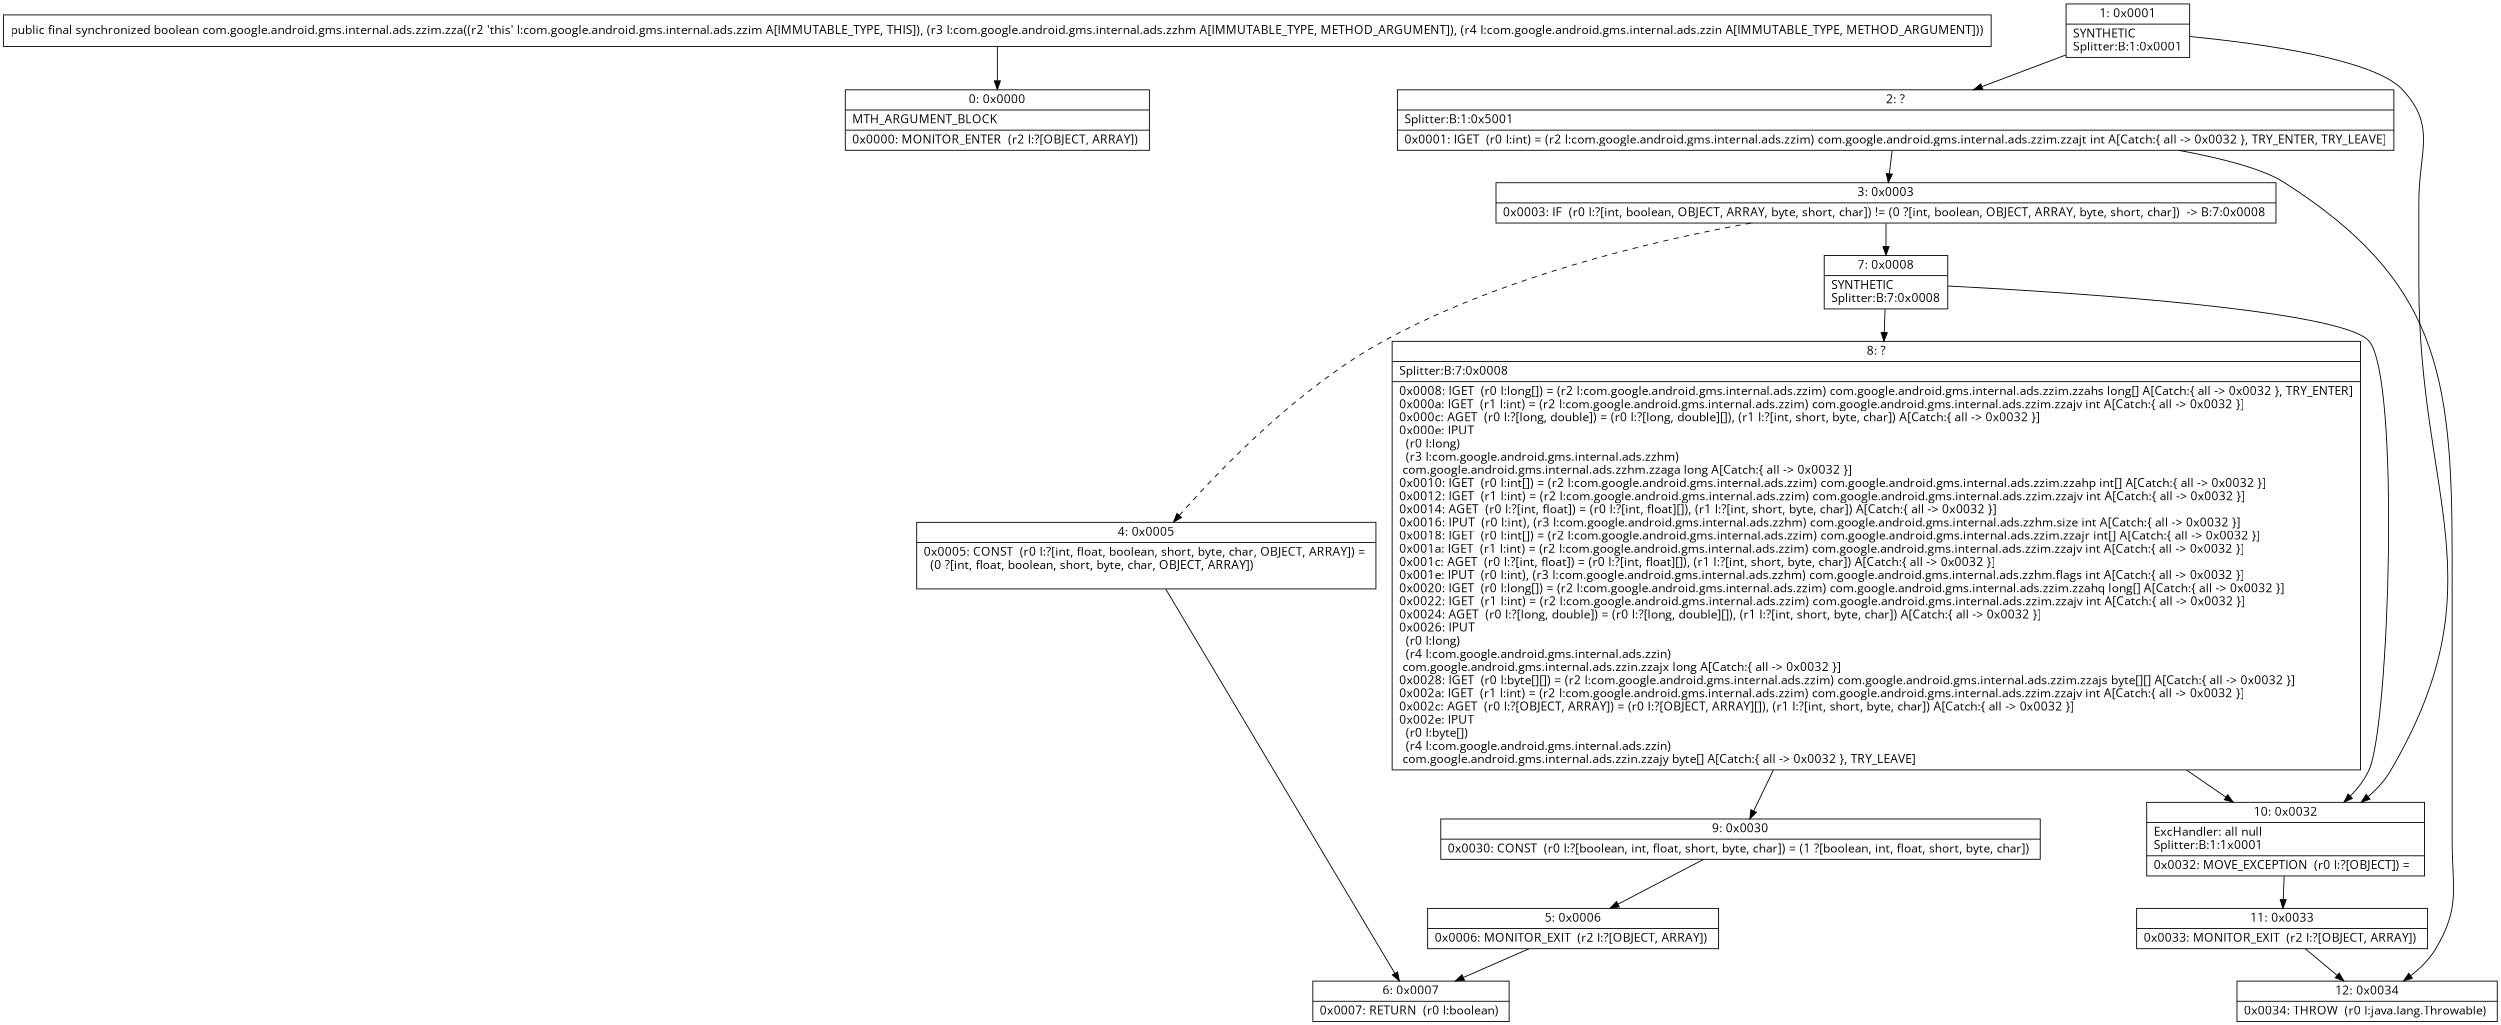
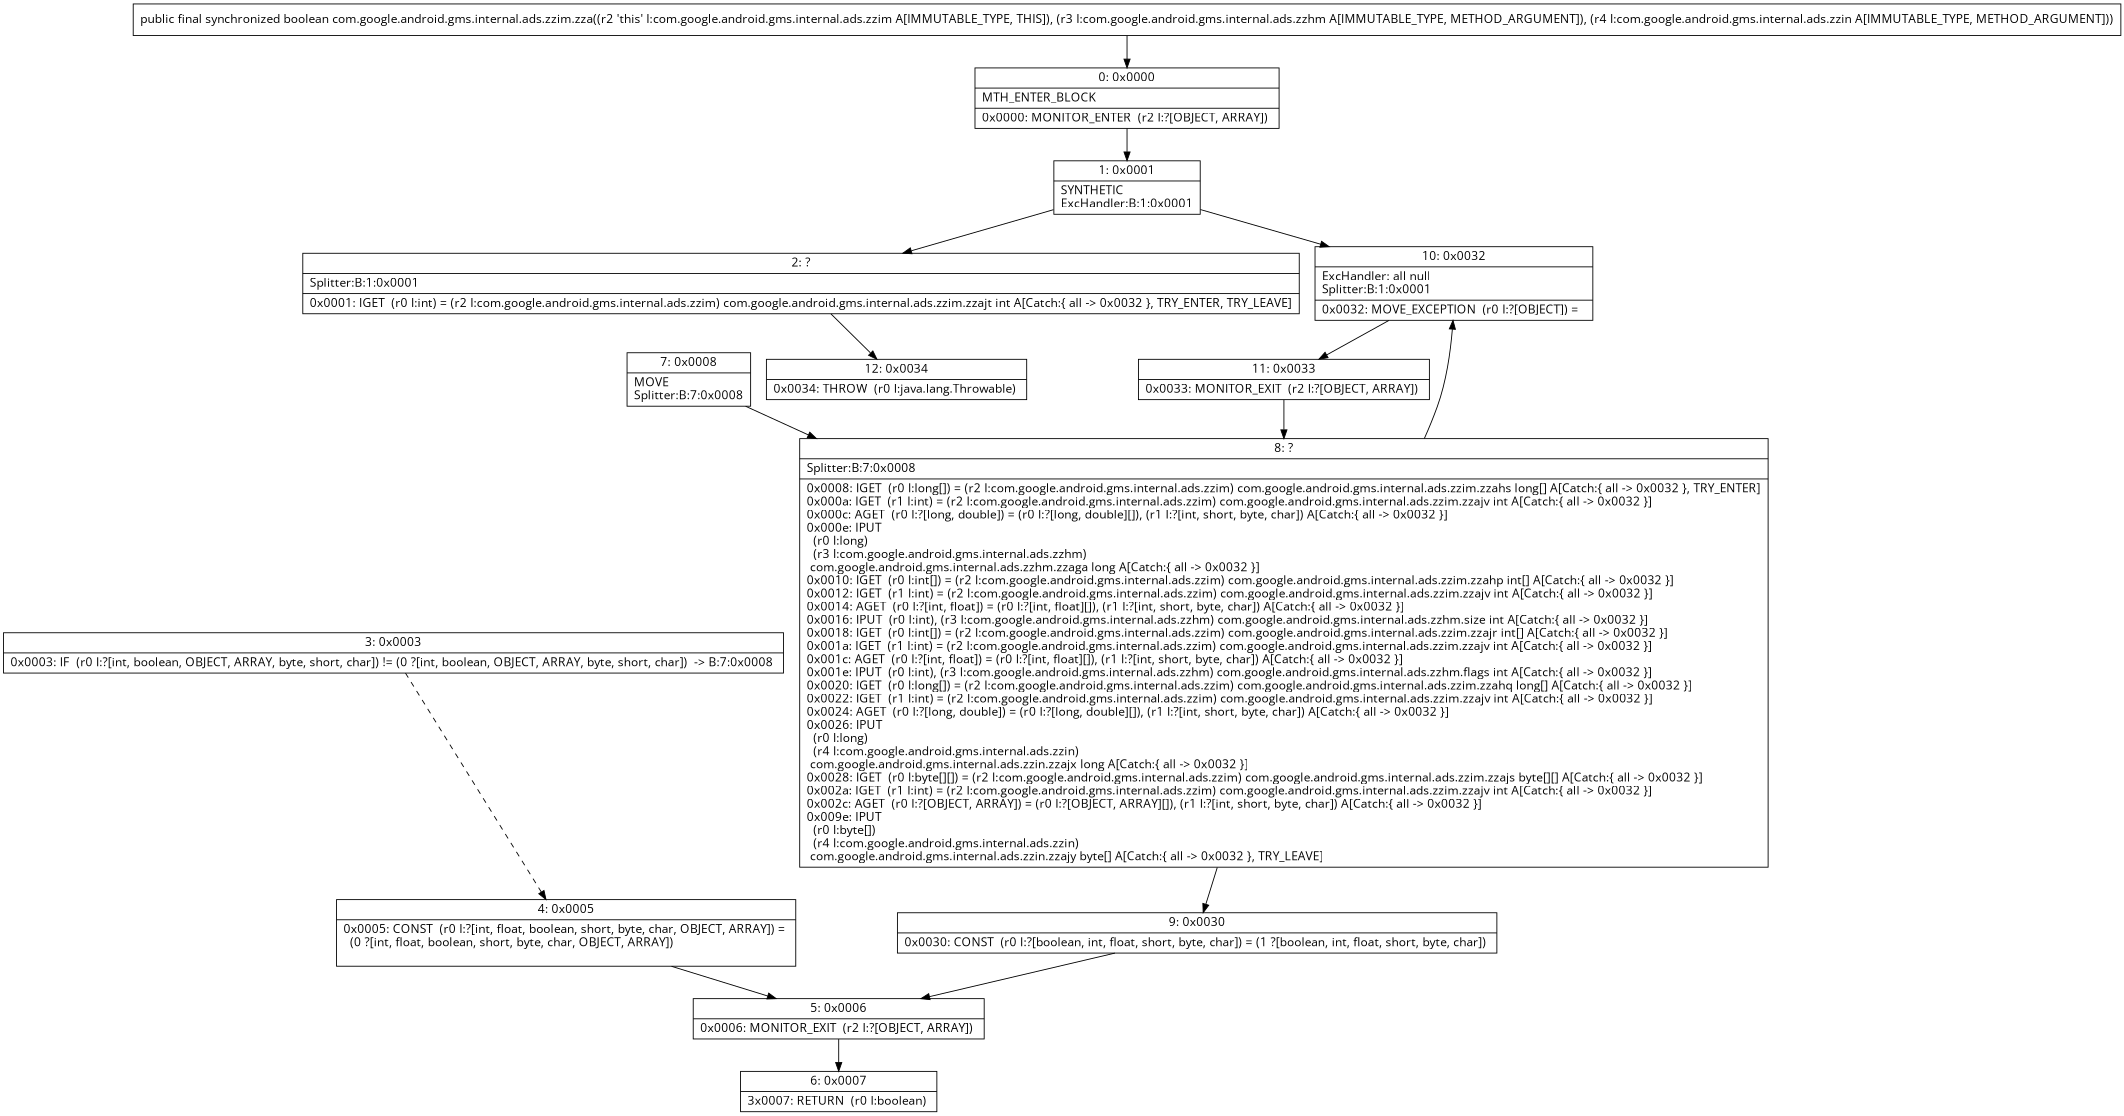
(2128, 47) -> (1127, 204)
(925, 120) -> (1039, 98)
(1459, 120) -> (365, 283)
none -> (1127, 140)
(1891, 162) -> none
(1886, 235) -> none
(1863, 285) -> (652, 383)
(2375, 359) -> none
(1440, 720) -> (848, 817)
(1280, 781) -> (720, 981)
(2208, 845) -> (1377, 290)
(2321, 962) -> (1284, 415)
(1411, 1011) -> (839, 1101)
